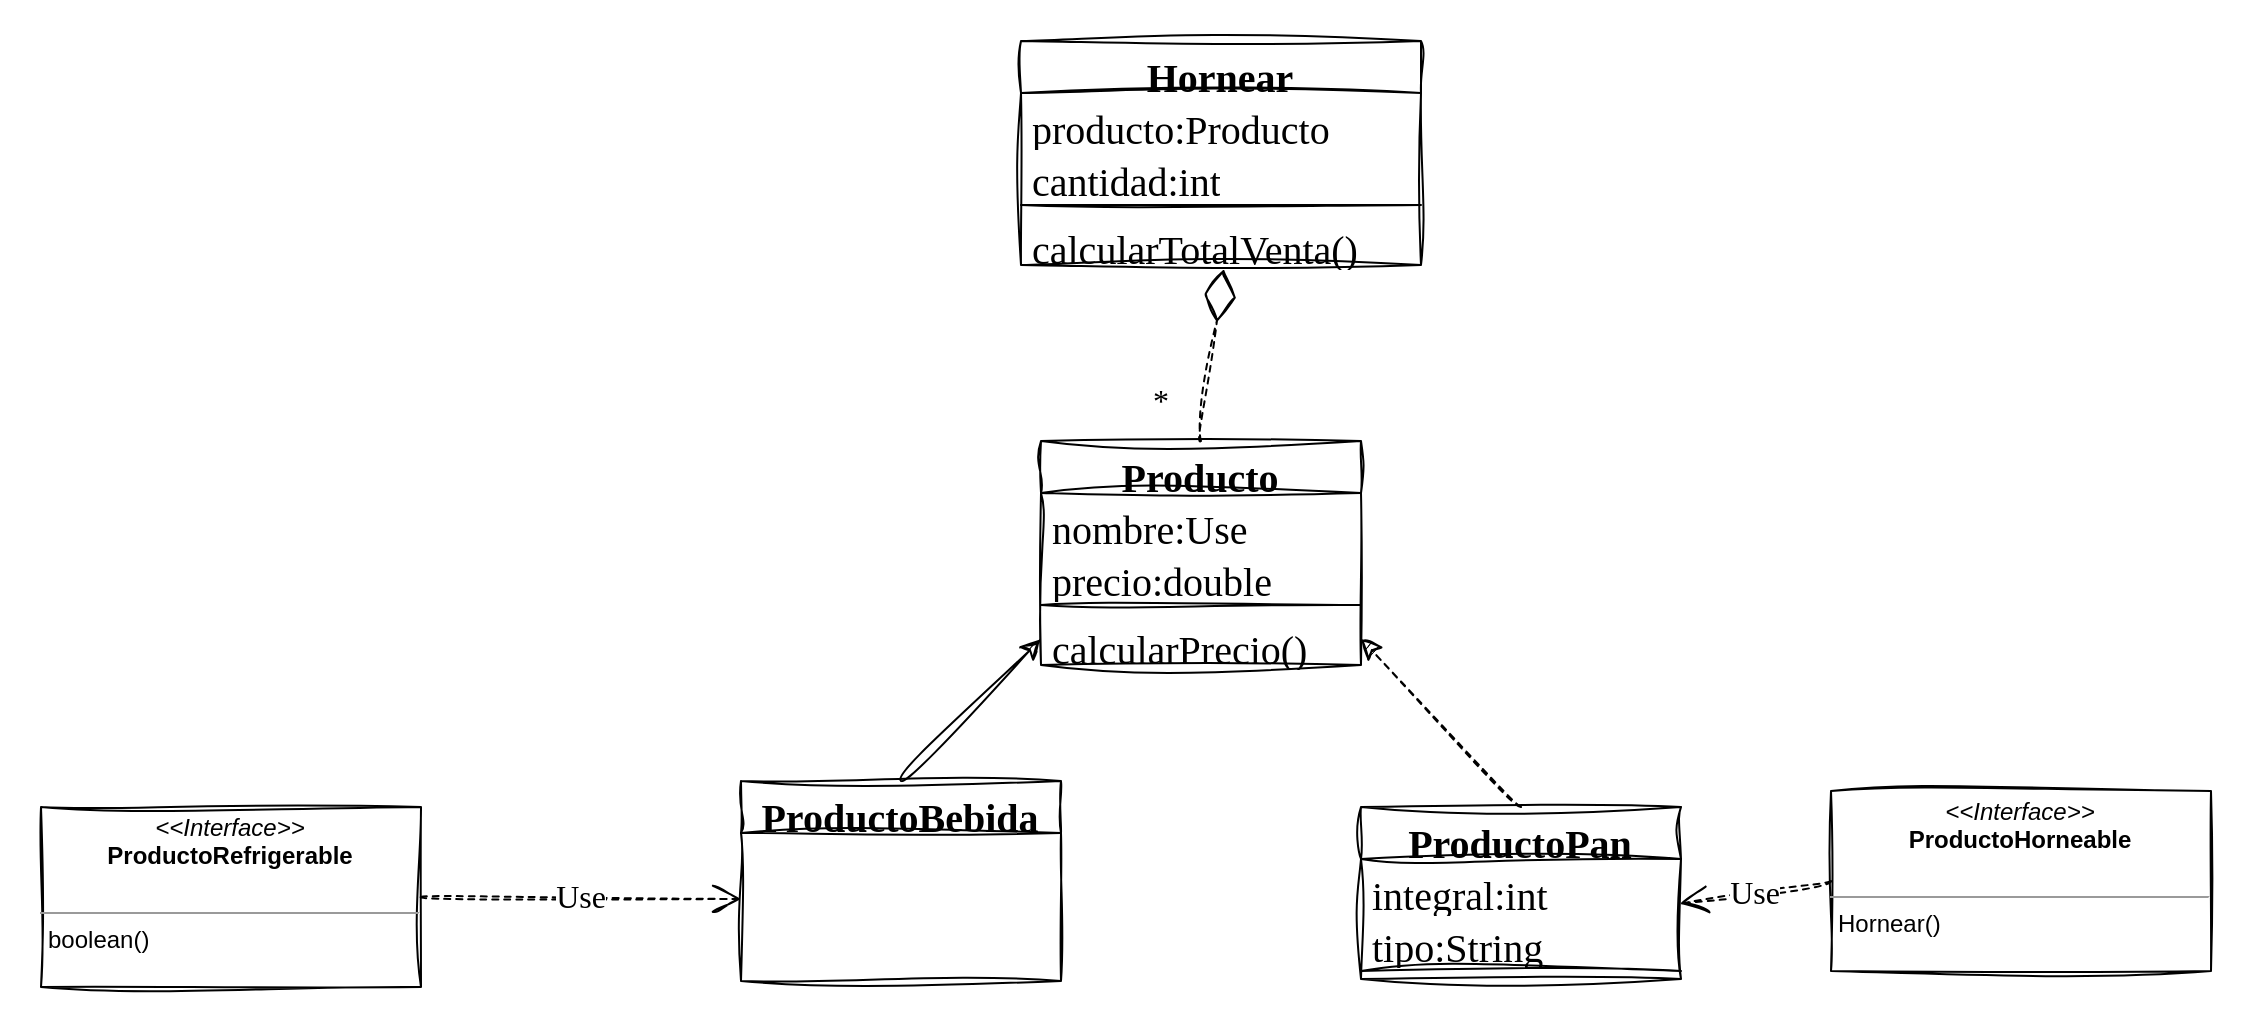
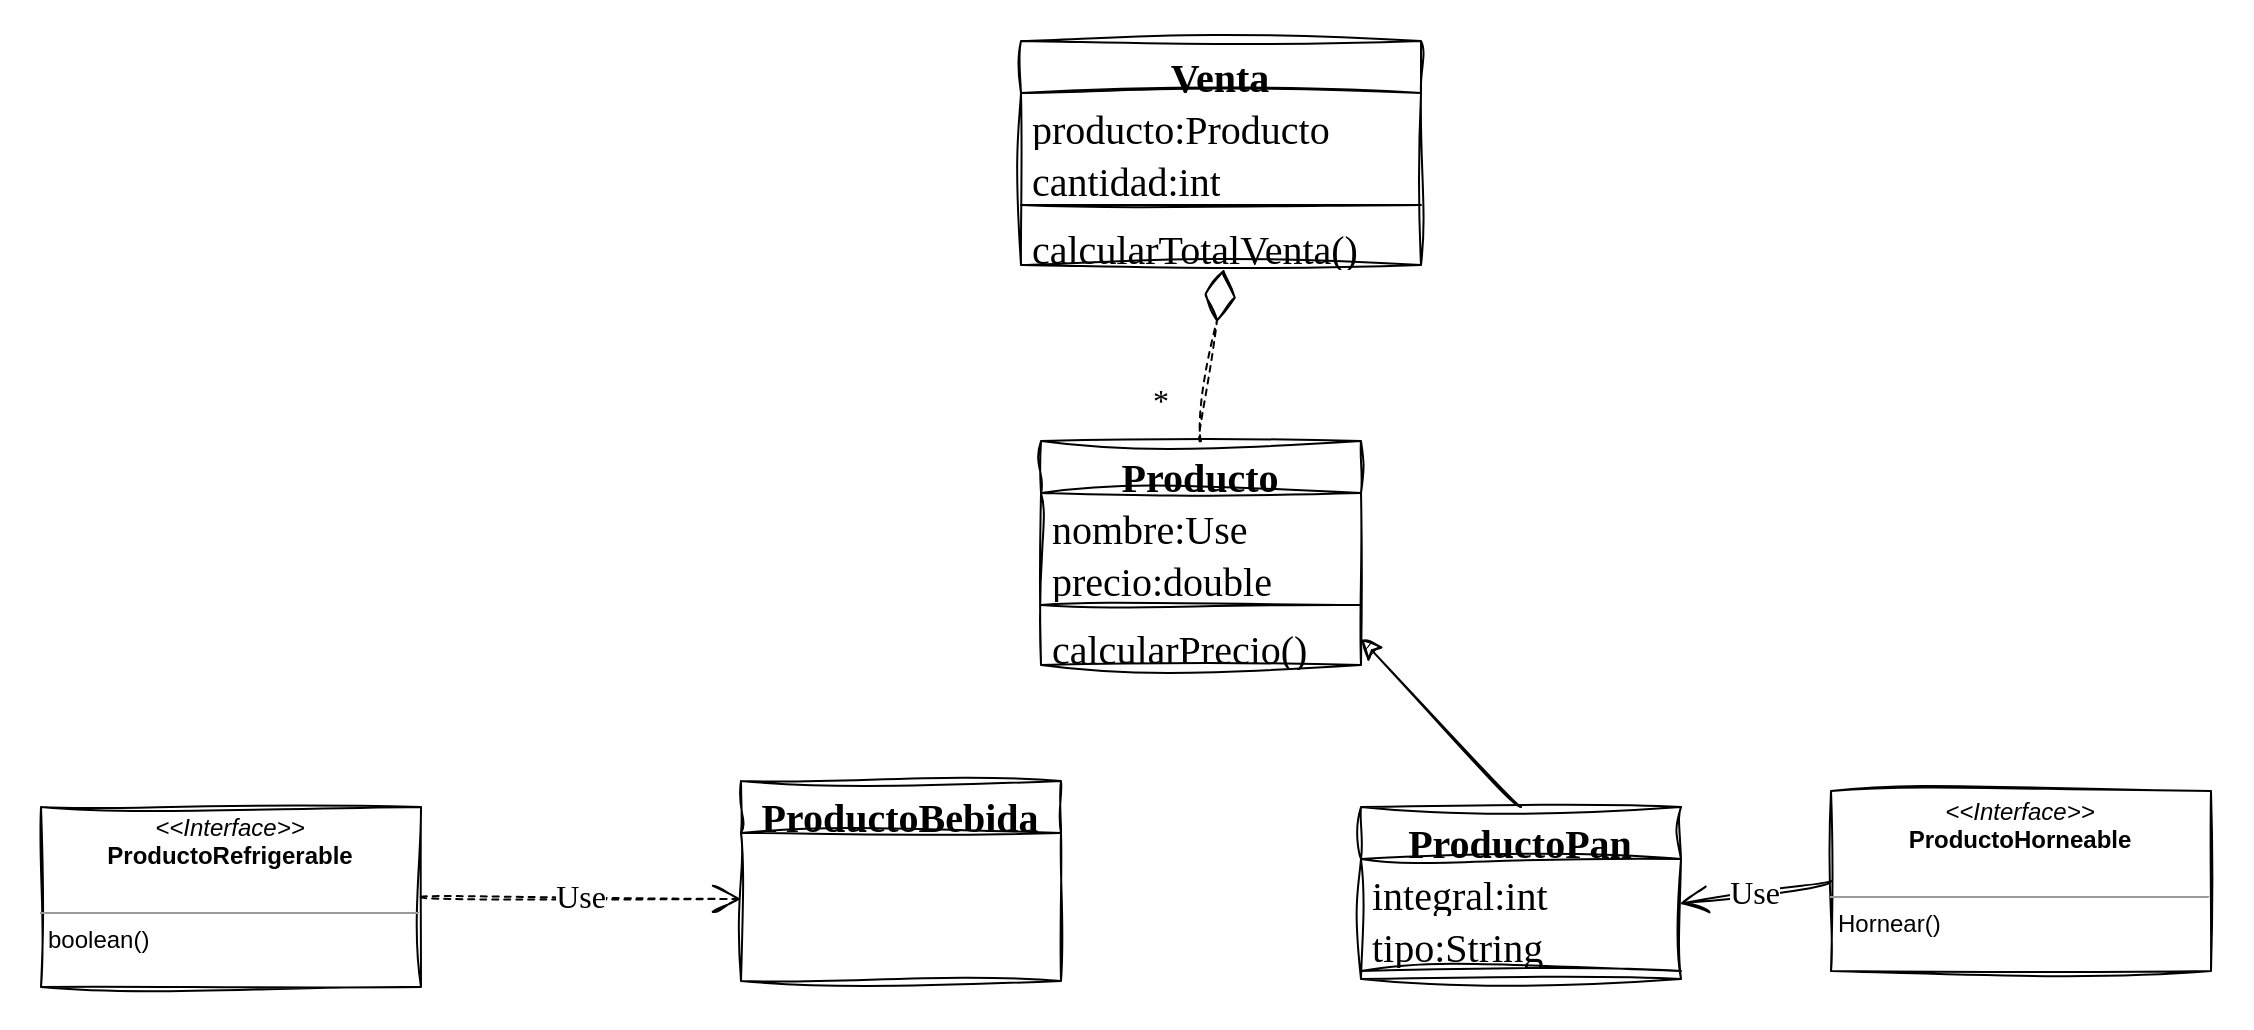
(1221, 79) -> (1221, 79)
(967, 714) -> none
(1446, 728) -> (1446, 728)
(1711, 899) -> (1711, 899)
